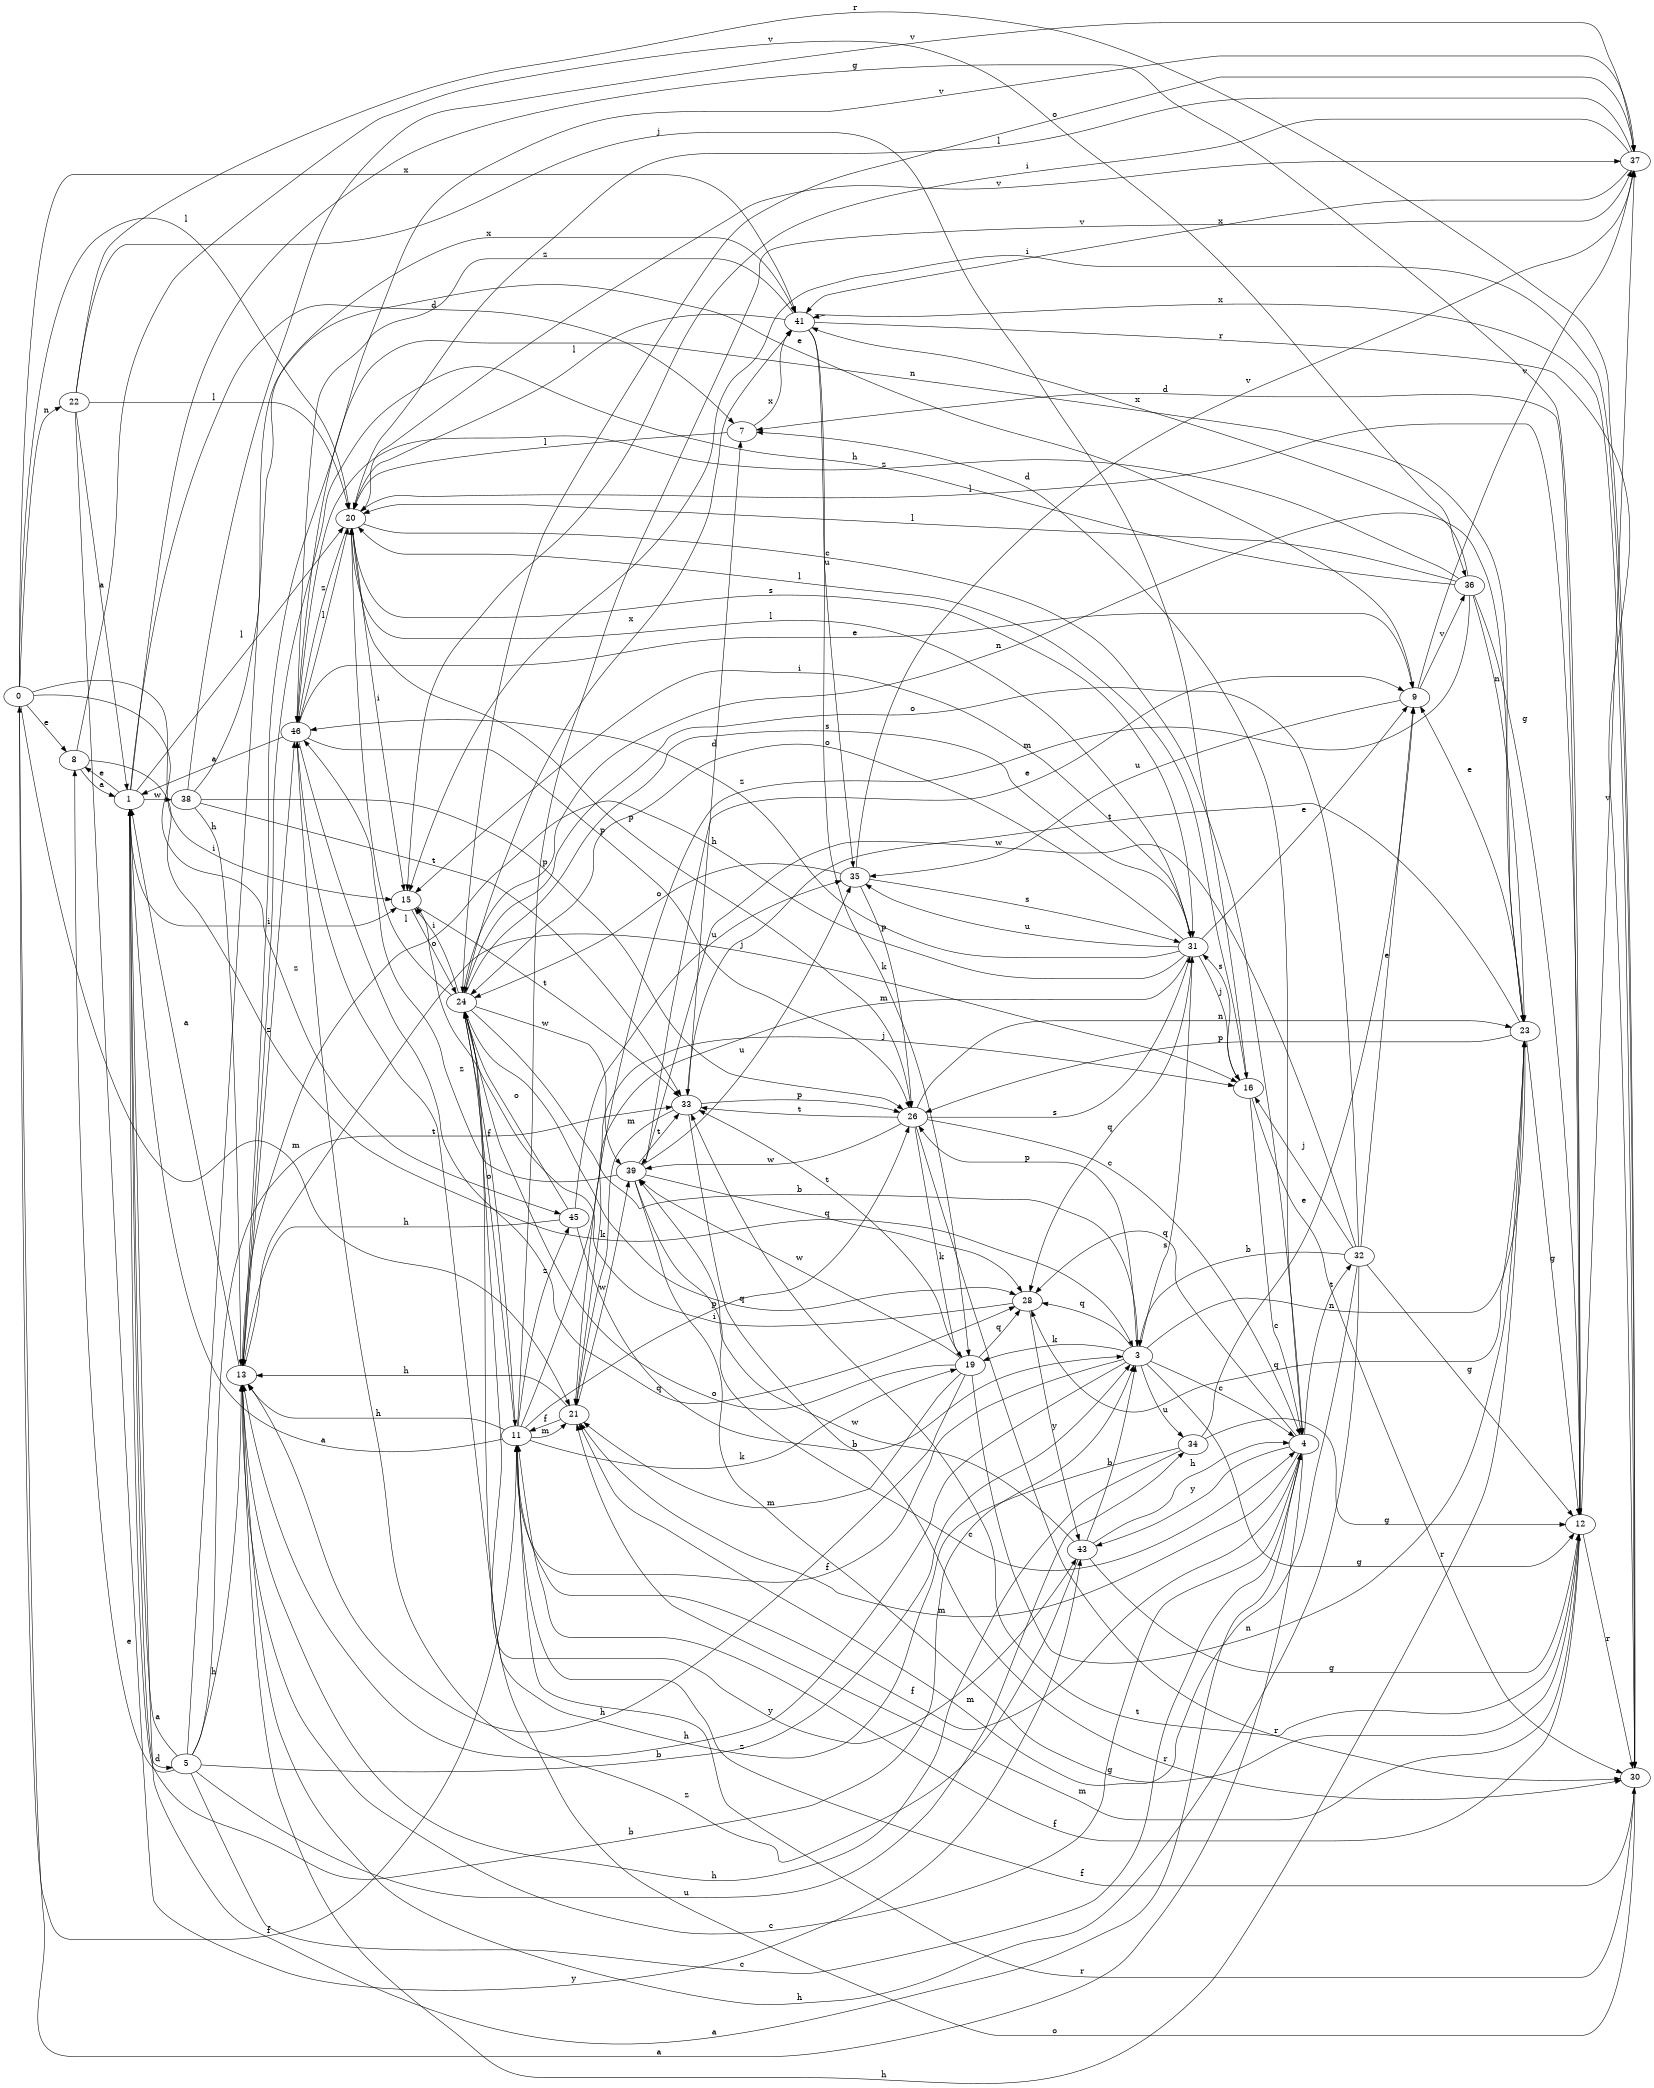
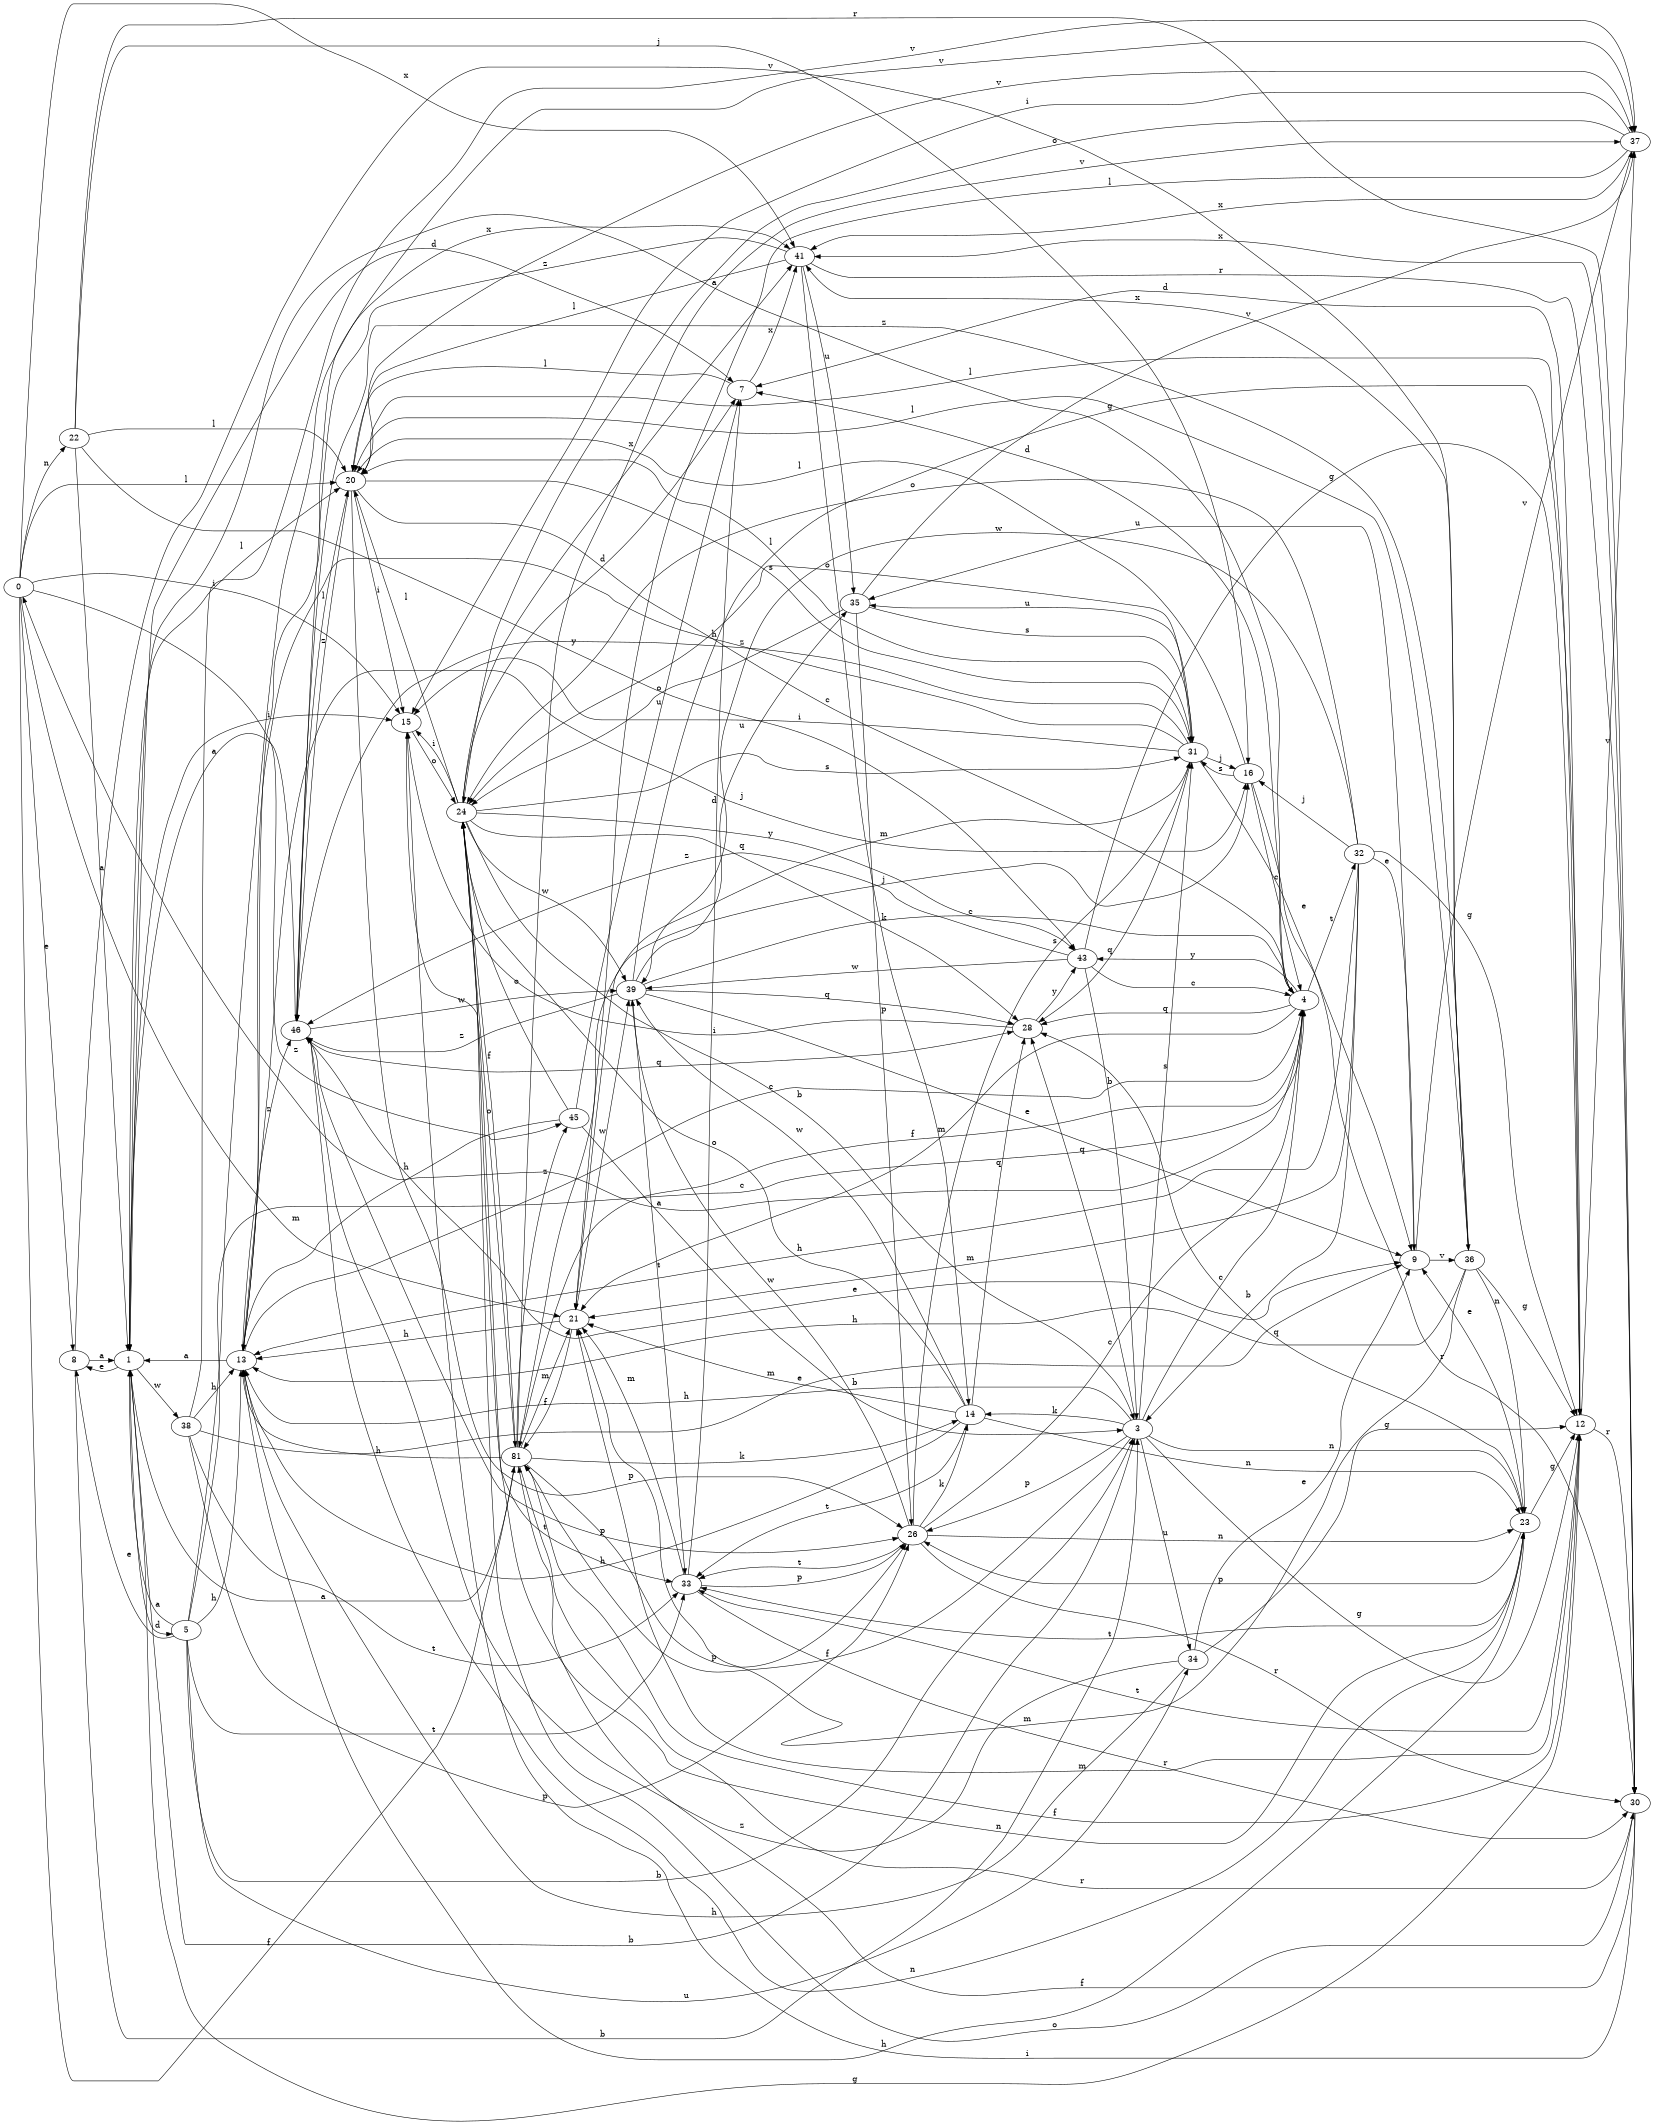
(964, 149) -> (738, 349)
none -> (575, 592)
(654, 1004) -> (650, 755)
none -> (460, 1007)
(603, 1235) -> (603, 2035)
(970, 1365) -> (970, 1415)
(516, 1436) -> (516, 1457)
(1193, 1464) -> (1193, 983)
